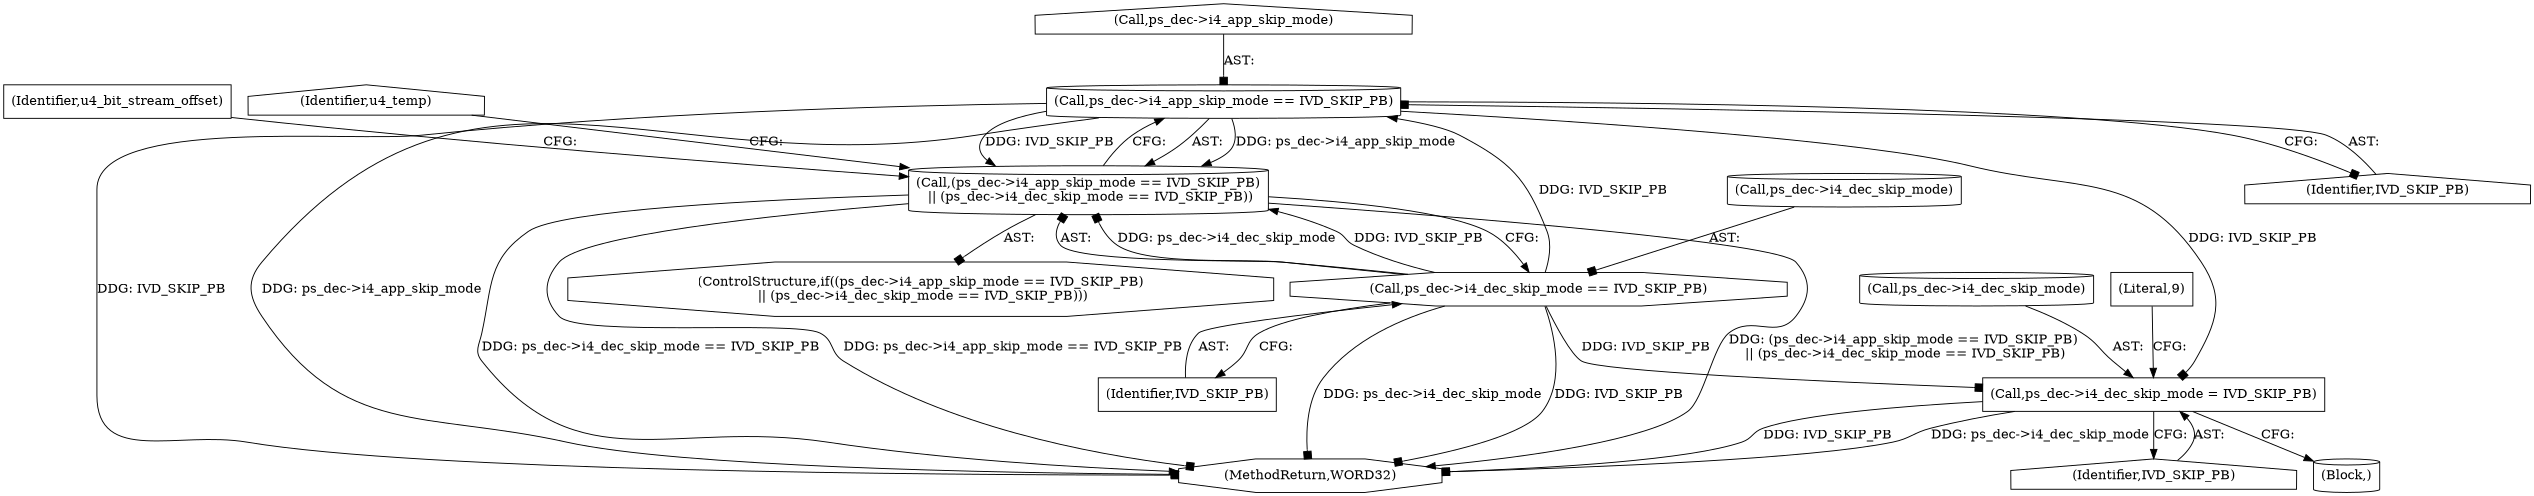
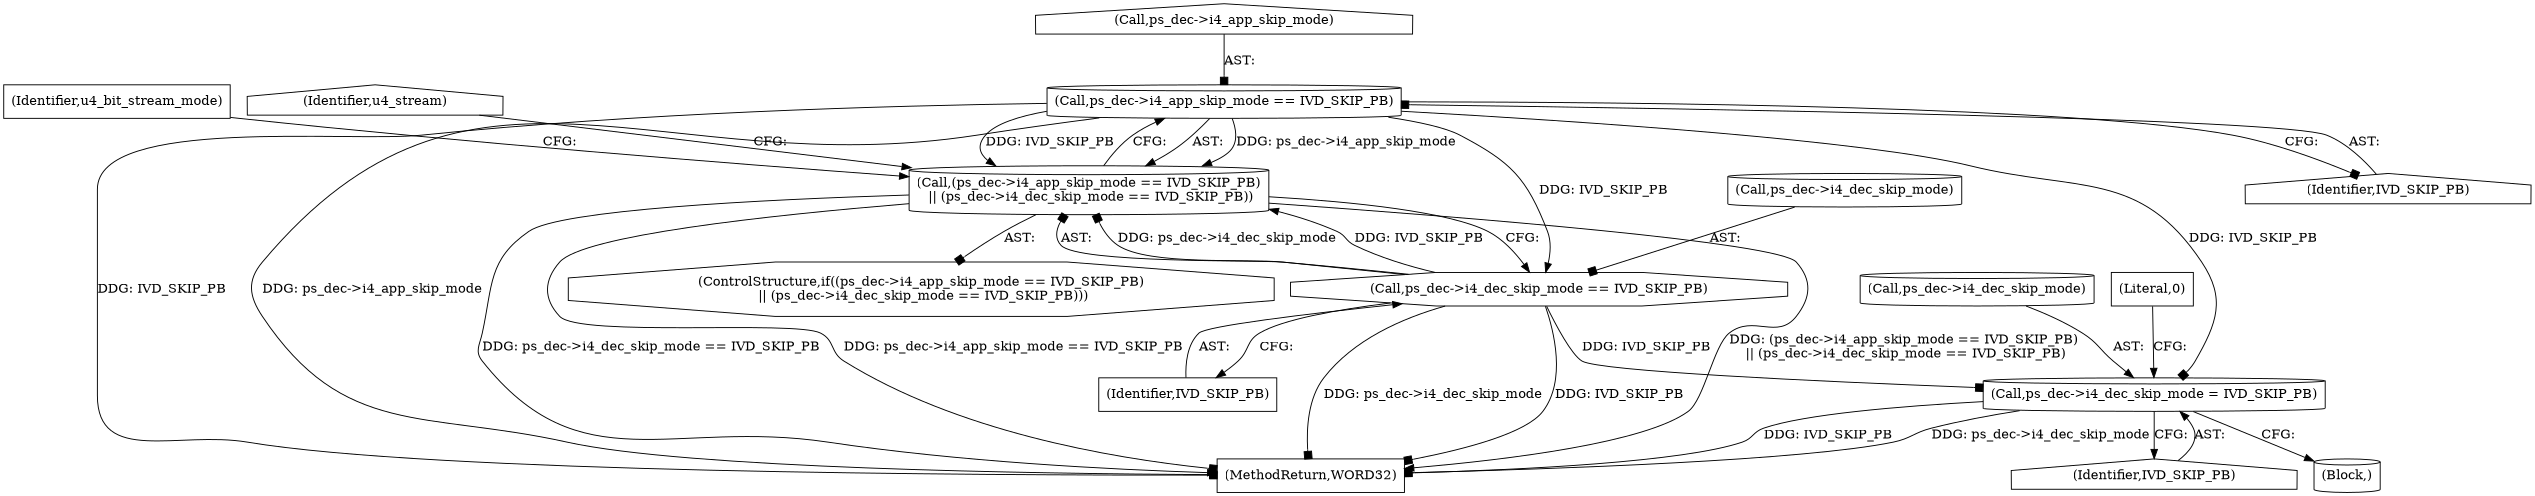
(117, 102) -> (117, 102)
(366, 102) -> (375, 102)
(1506, 165) -> (1499, 159)
(2152, 289) -> (2152, 289)
(2154, 395) -> (2154, 395)
(1310, 476) -> (1311, 476)
